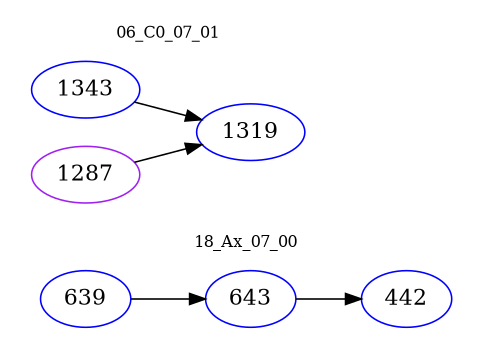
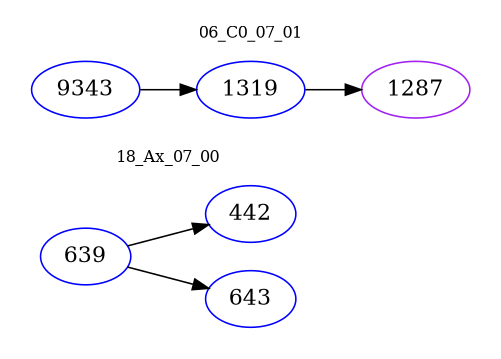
(86, 90) -> (86, 90)
(160, 155) -> (325, 90)
(321, 299) -> (160, 237)
